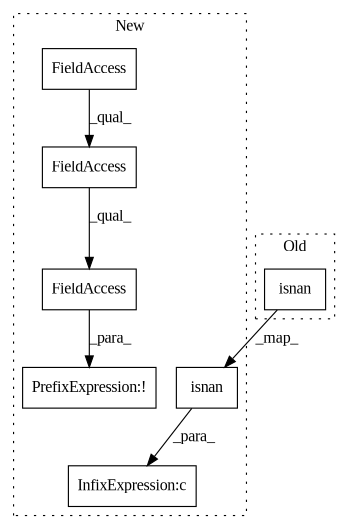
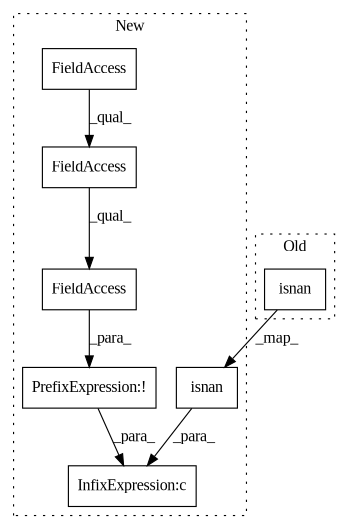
none -> (108, 432)
